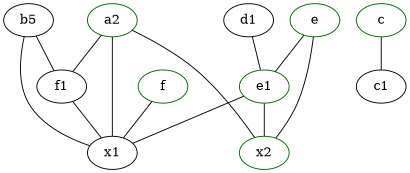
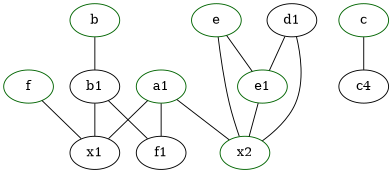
(29, 20) -> (95, 87)
none -> (95, 20)
(112, 20) -> (161, 87)
(381, 87) -> (364, 87)
none -> (298, 95)
(87, 120) -> none
(188, 120) -> none
